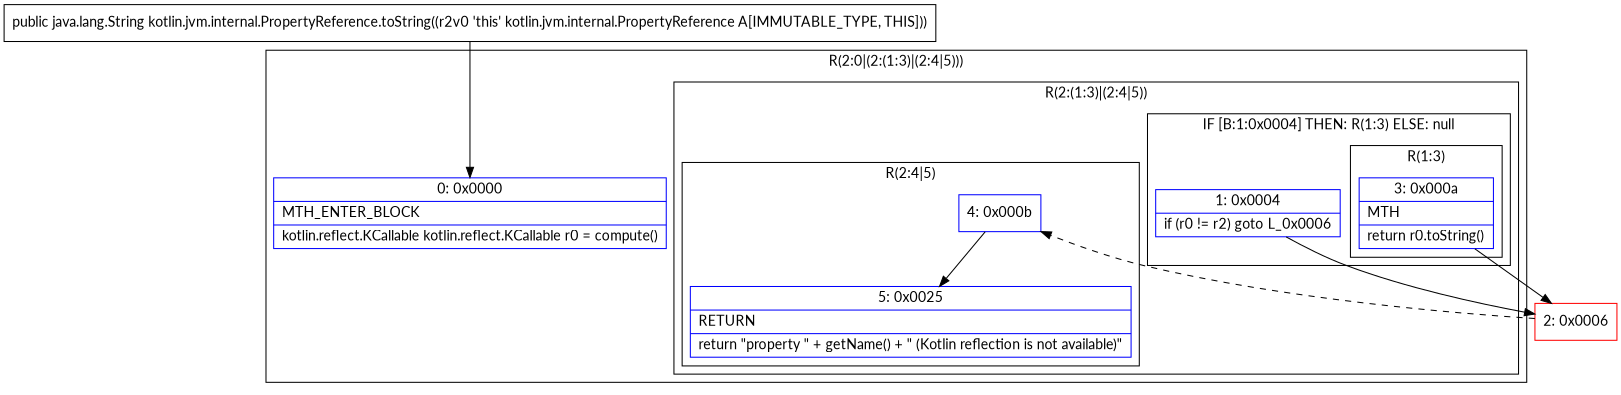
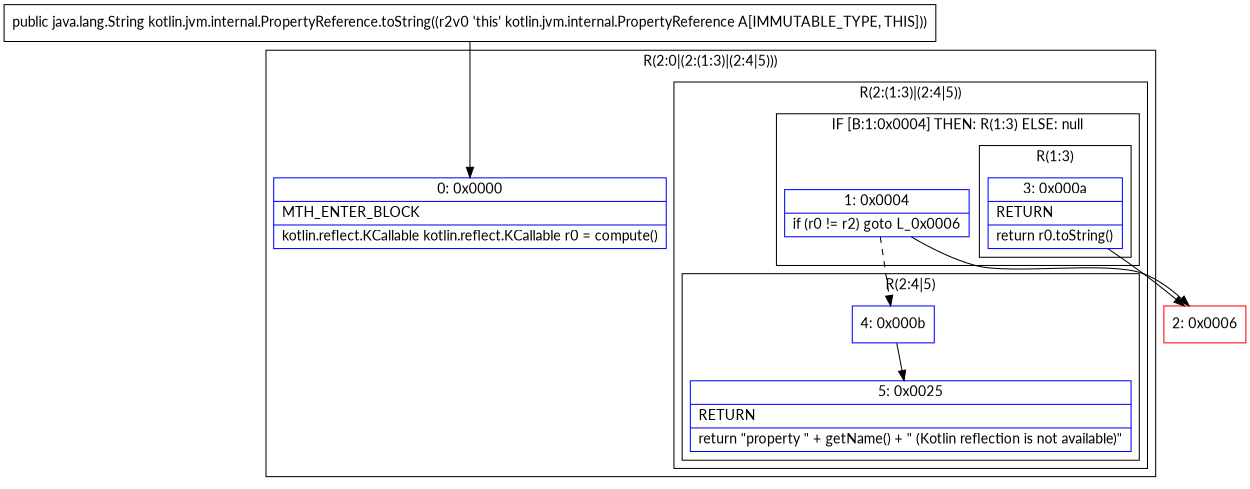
(1384, 213) -> (1025, 213)
(1290, 293) -> (884, 259)
